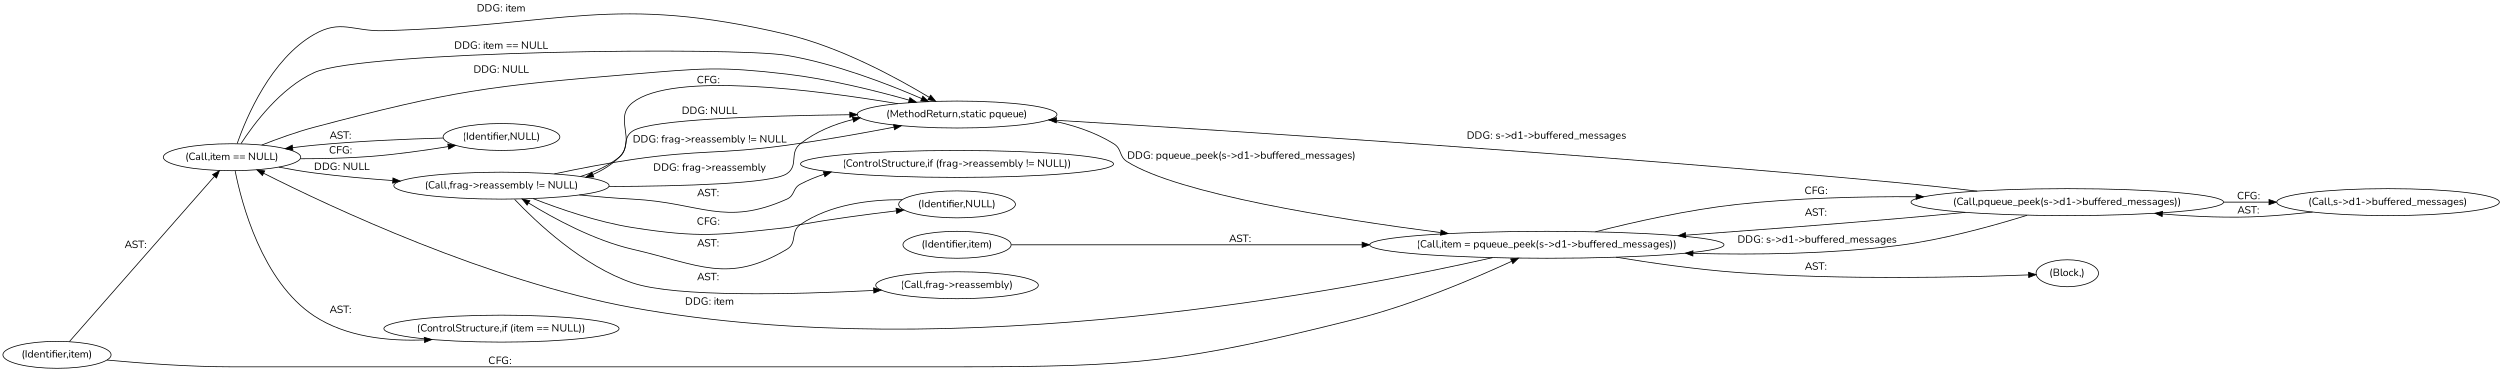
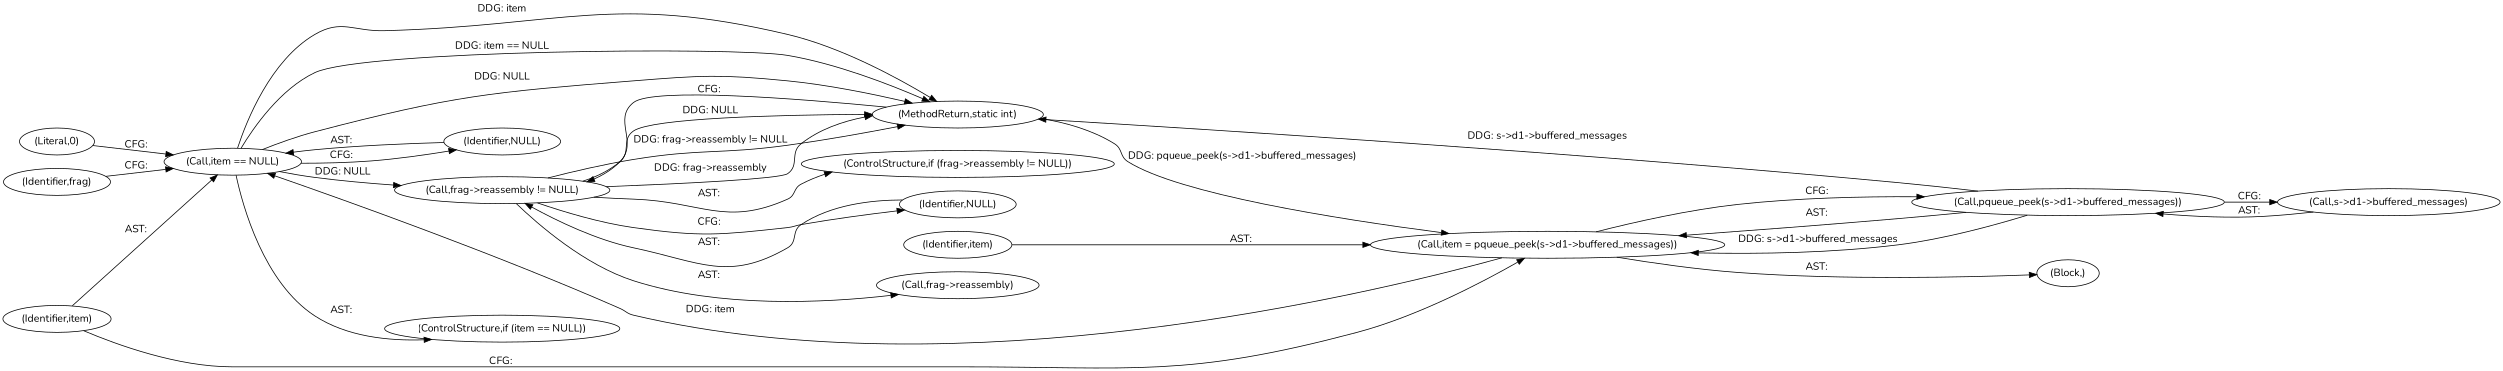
(957, 115) -> (958, 115)
none -> (57, 141)
none -> (57, 182)
